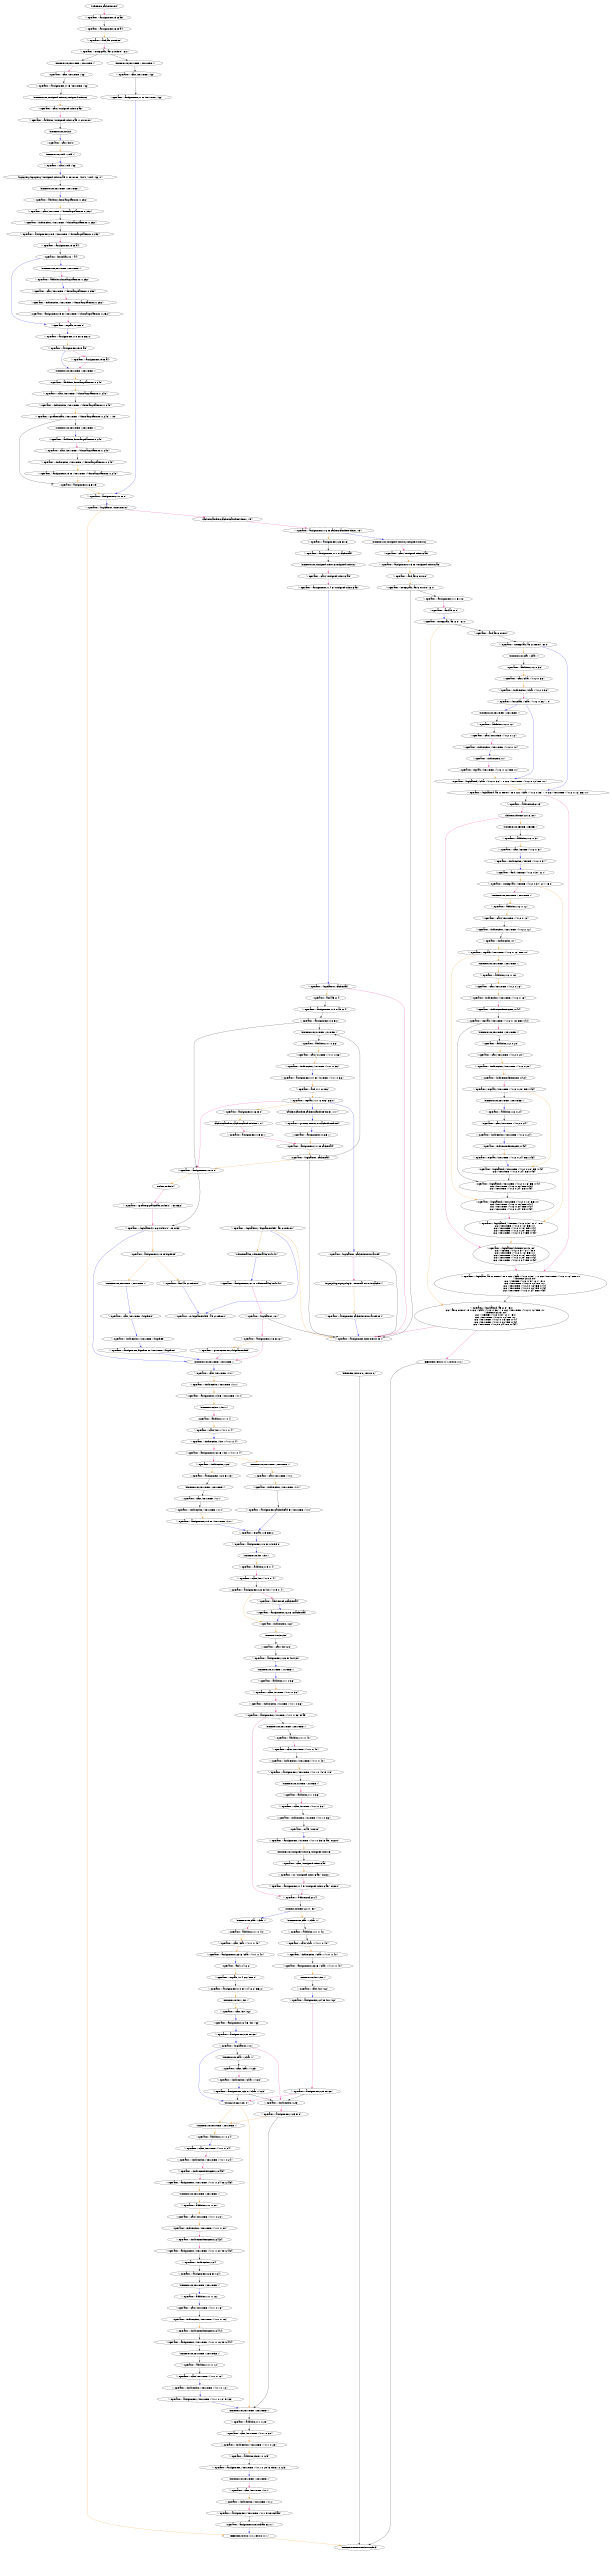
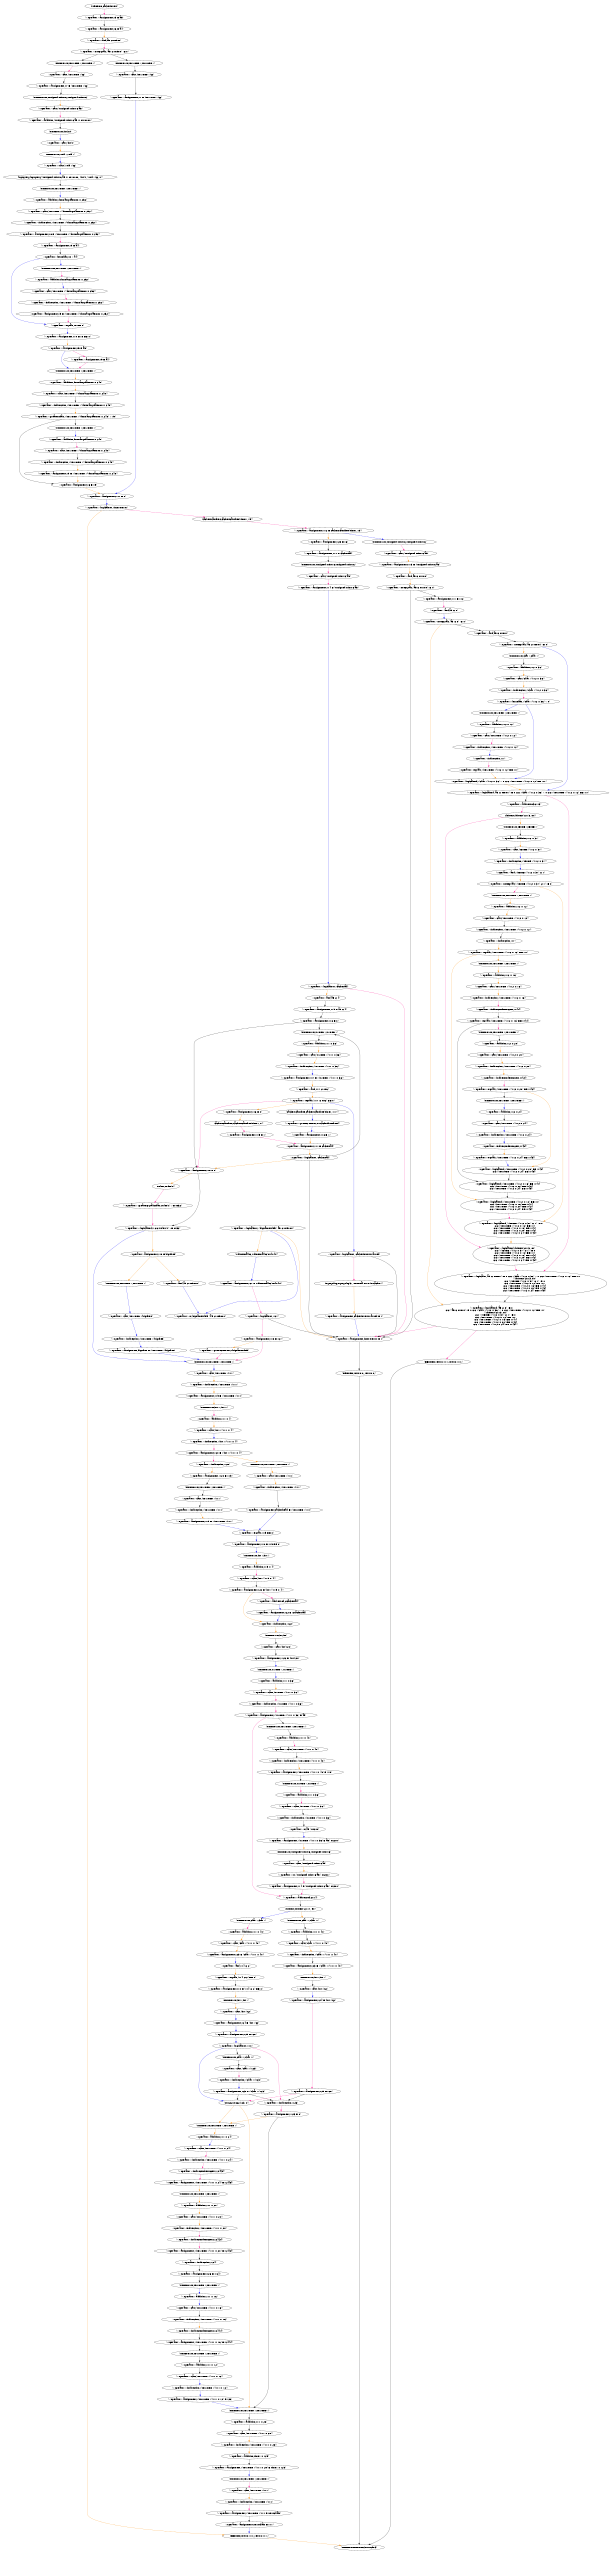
none -> (359, 1355)
